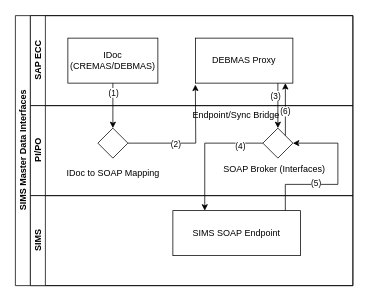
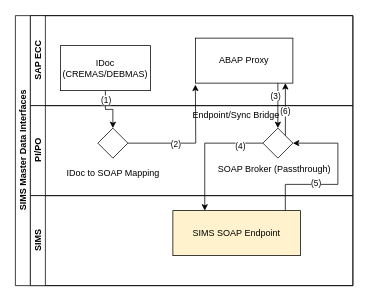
(113, 60) -> (105, 68)
(244, 60) -> (244, 60)
(275, 169) -> (275, 169)
(237, 233) -> (237, 233)
